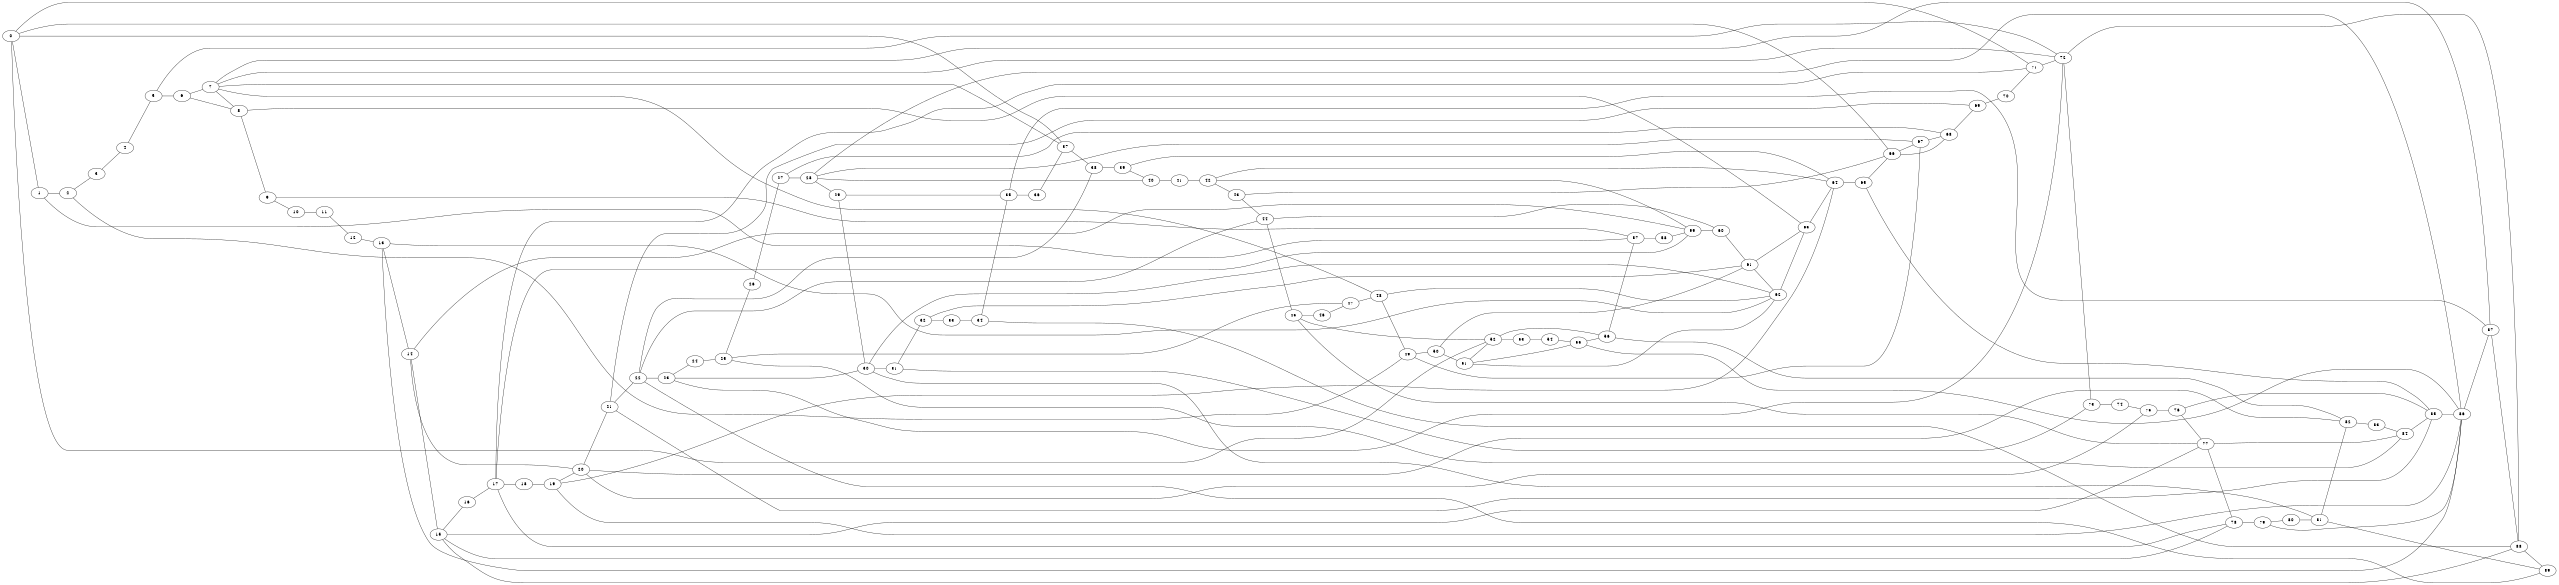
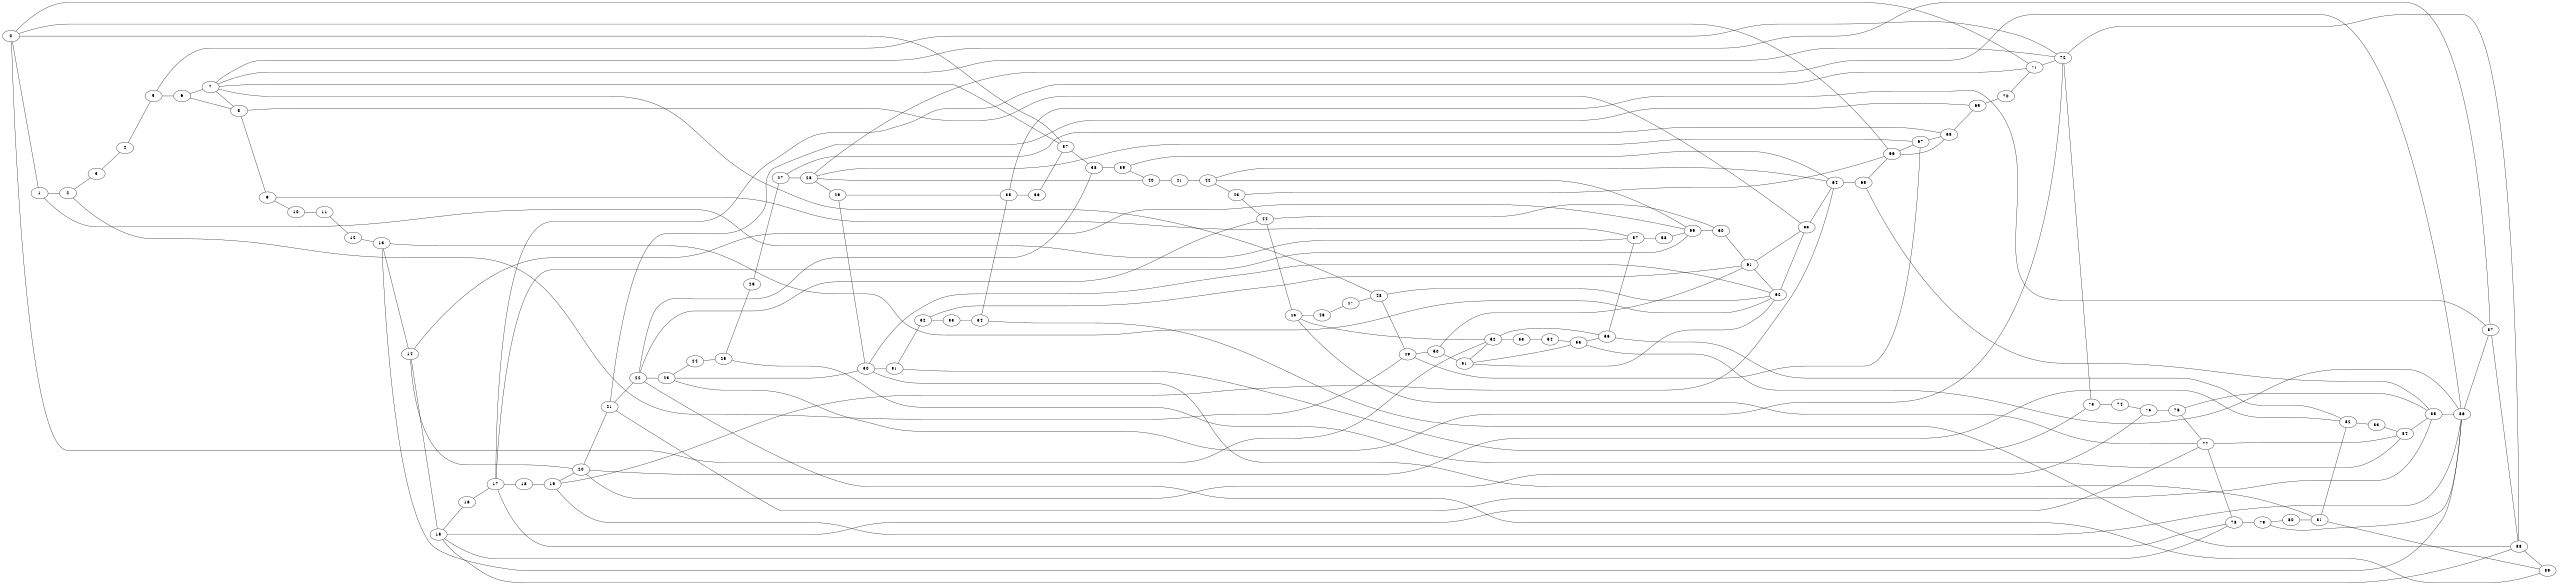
(1041, 354) -> none
